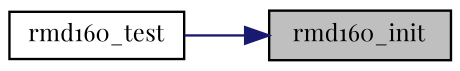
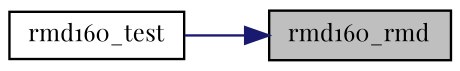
(360, 35) -> (360, 35)
